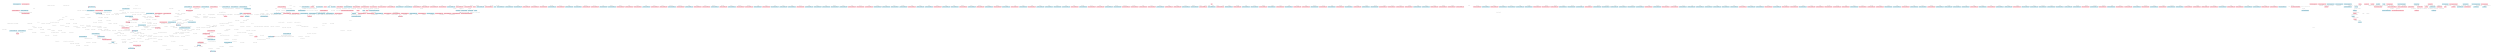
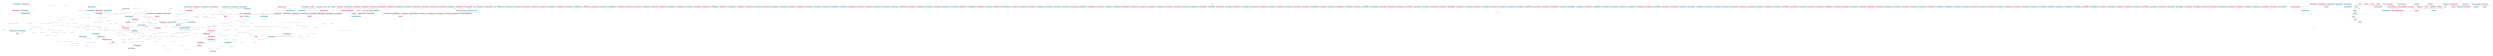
none -> (1469, 7)
(379, 13) -> none
